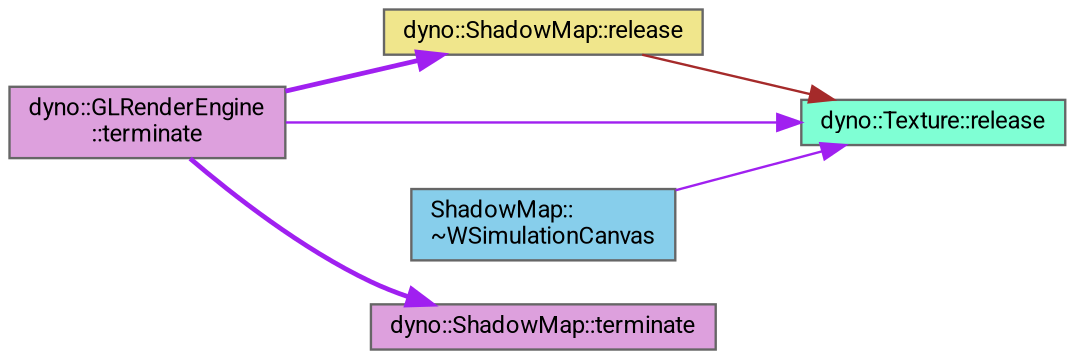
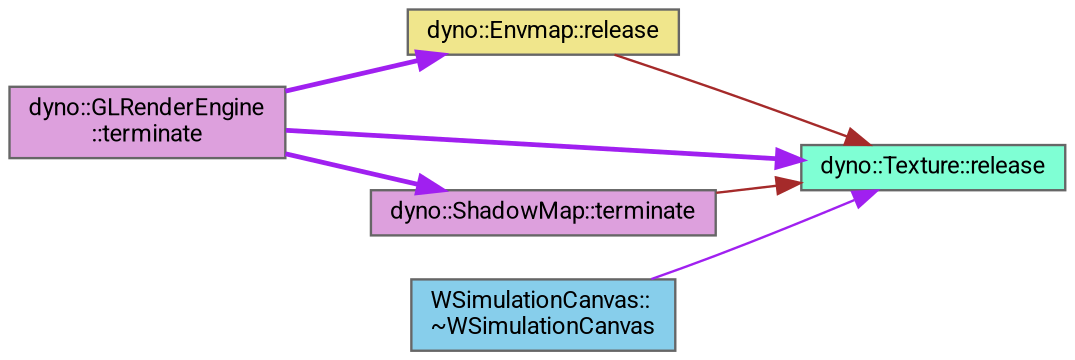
(543, 32) -> (543, 32)
(531, 122) -> (531, 145)
none -> (746, 189)
(543, 225) -> (543, 315)
